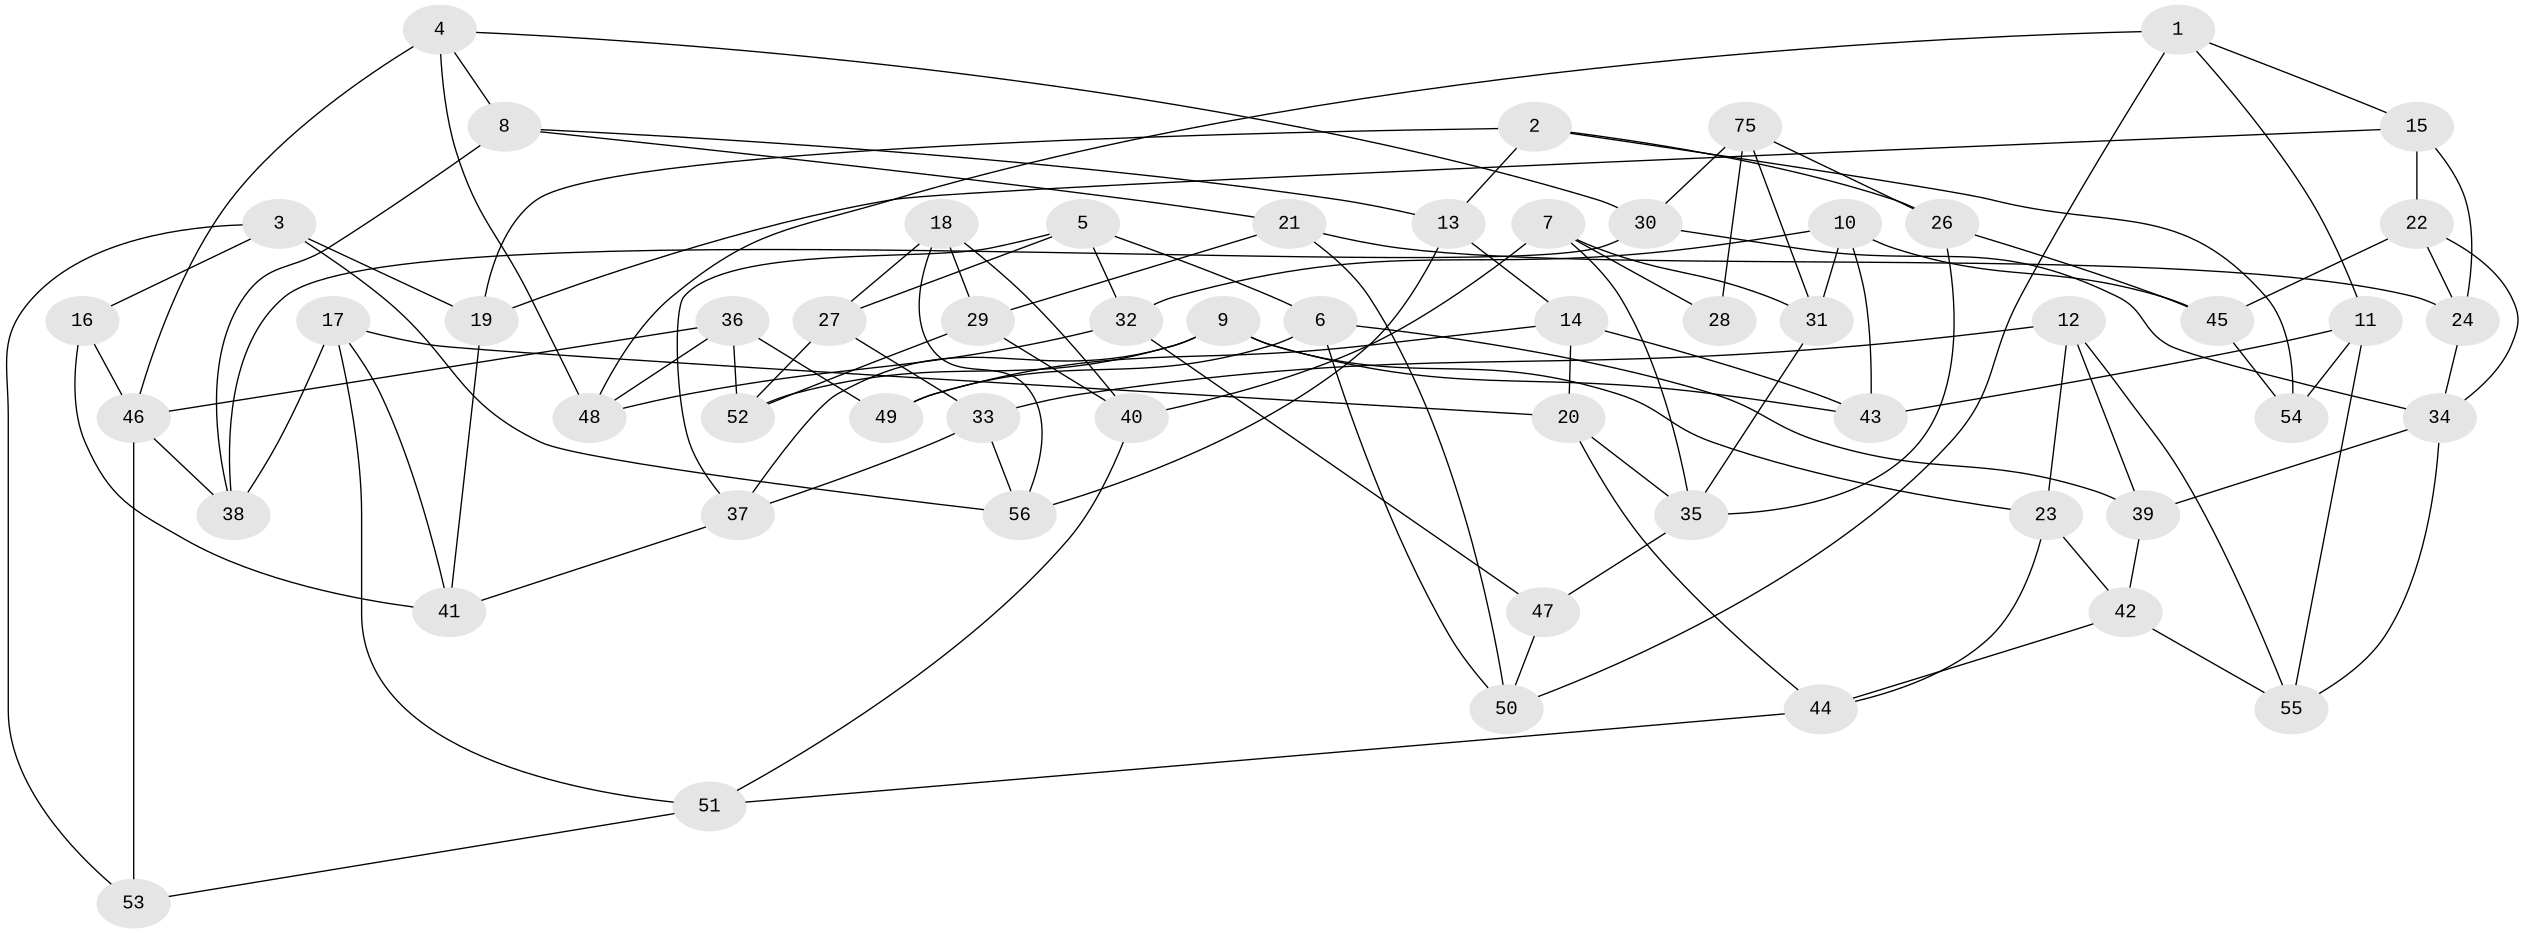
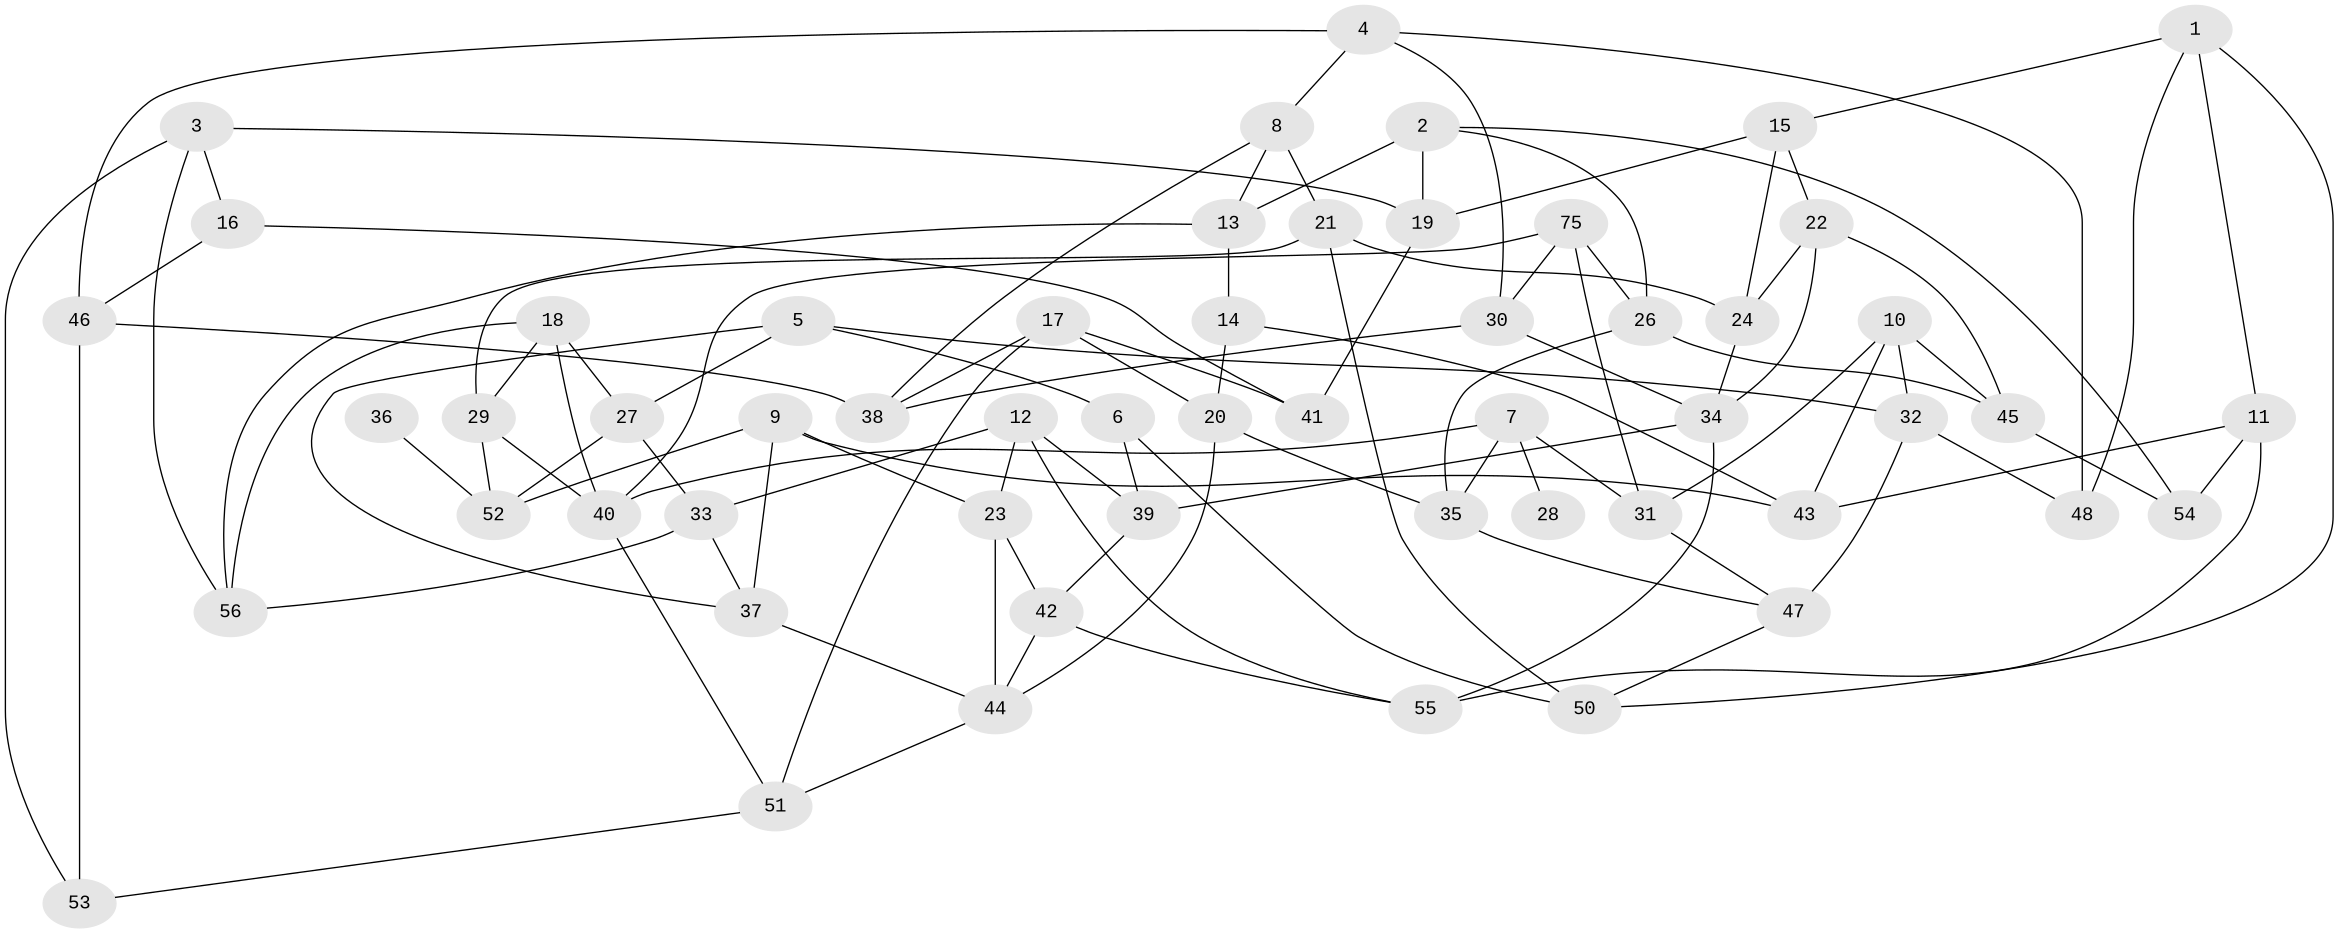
(1732, 224) -> (894, 271)
(433, 370) -> none
(659, 371) -> none
(886, 418) -> none
(1752, 422) -> (1720, 564)
(594, 564) -> (873, 661)
